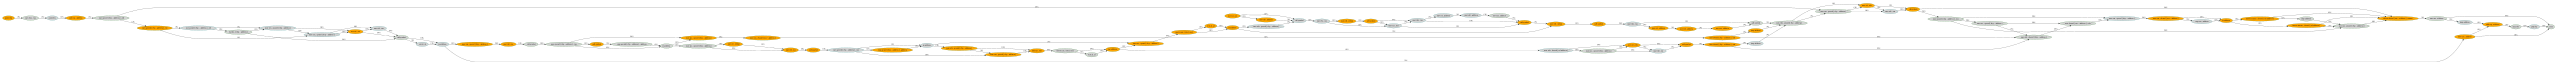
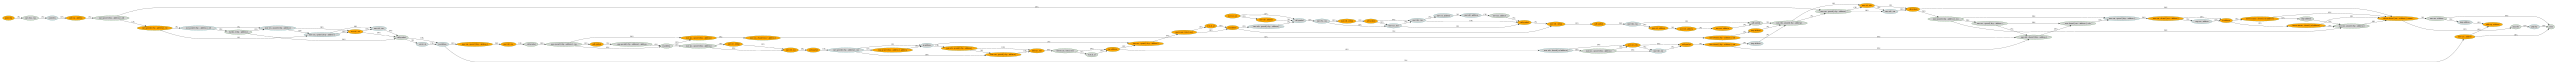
(2506, 26) -> (2455, 30)
